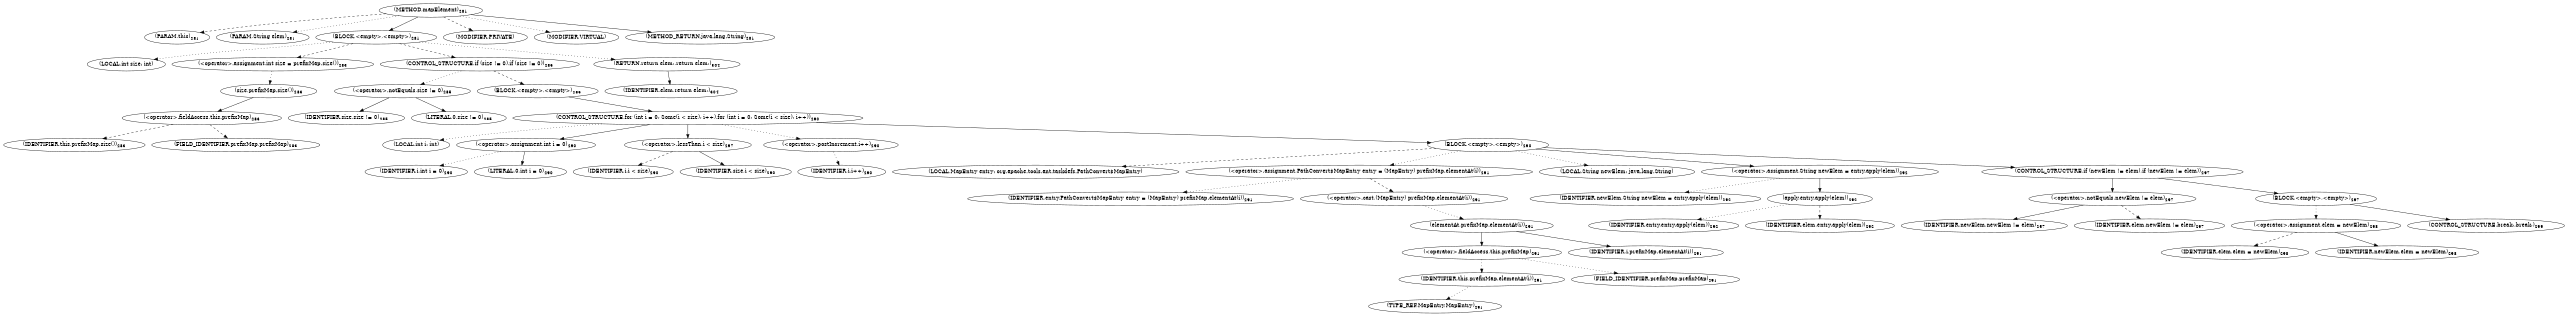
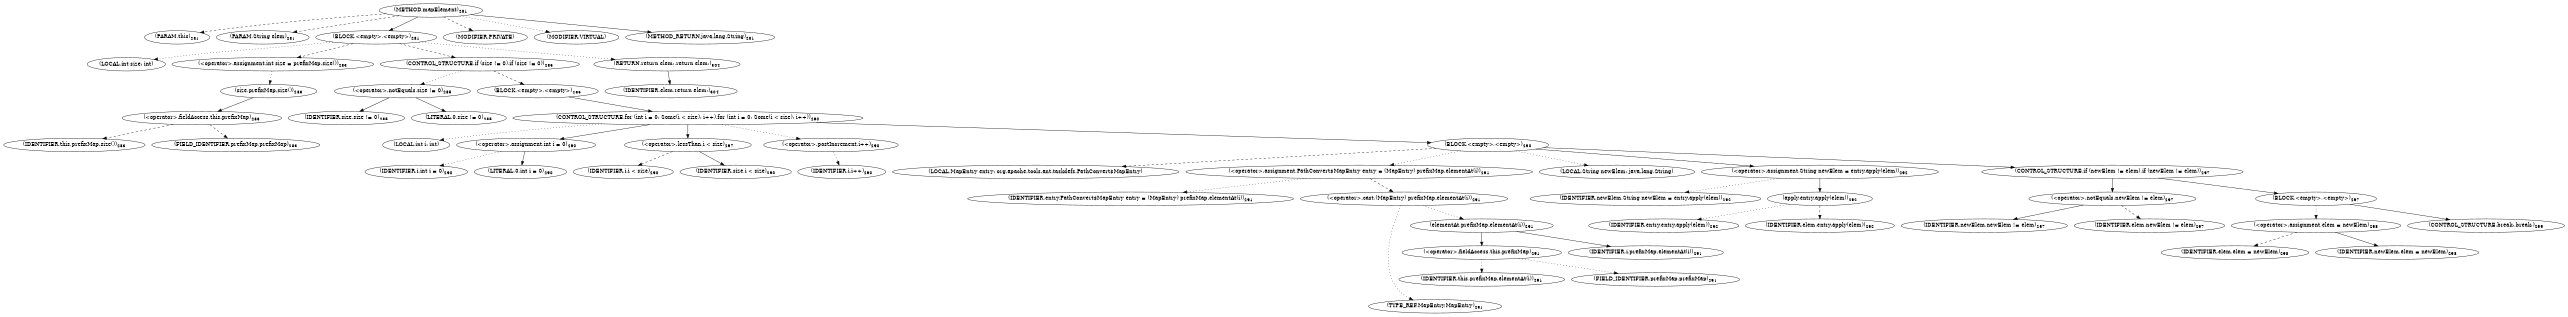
(348, 24) -> (348, 24)
(1460, 292) -> (1388, 255)
